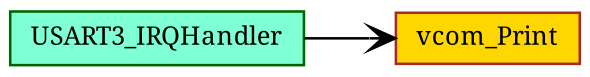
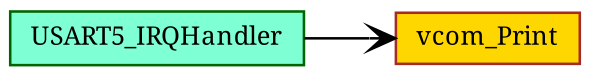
(157, 38) -> (157, 38)
